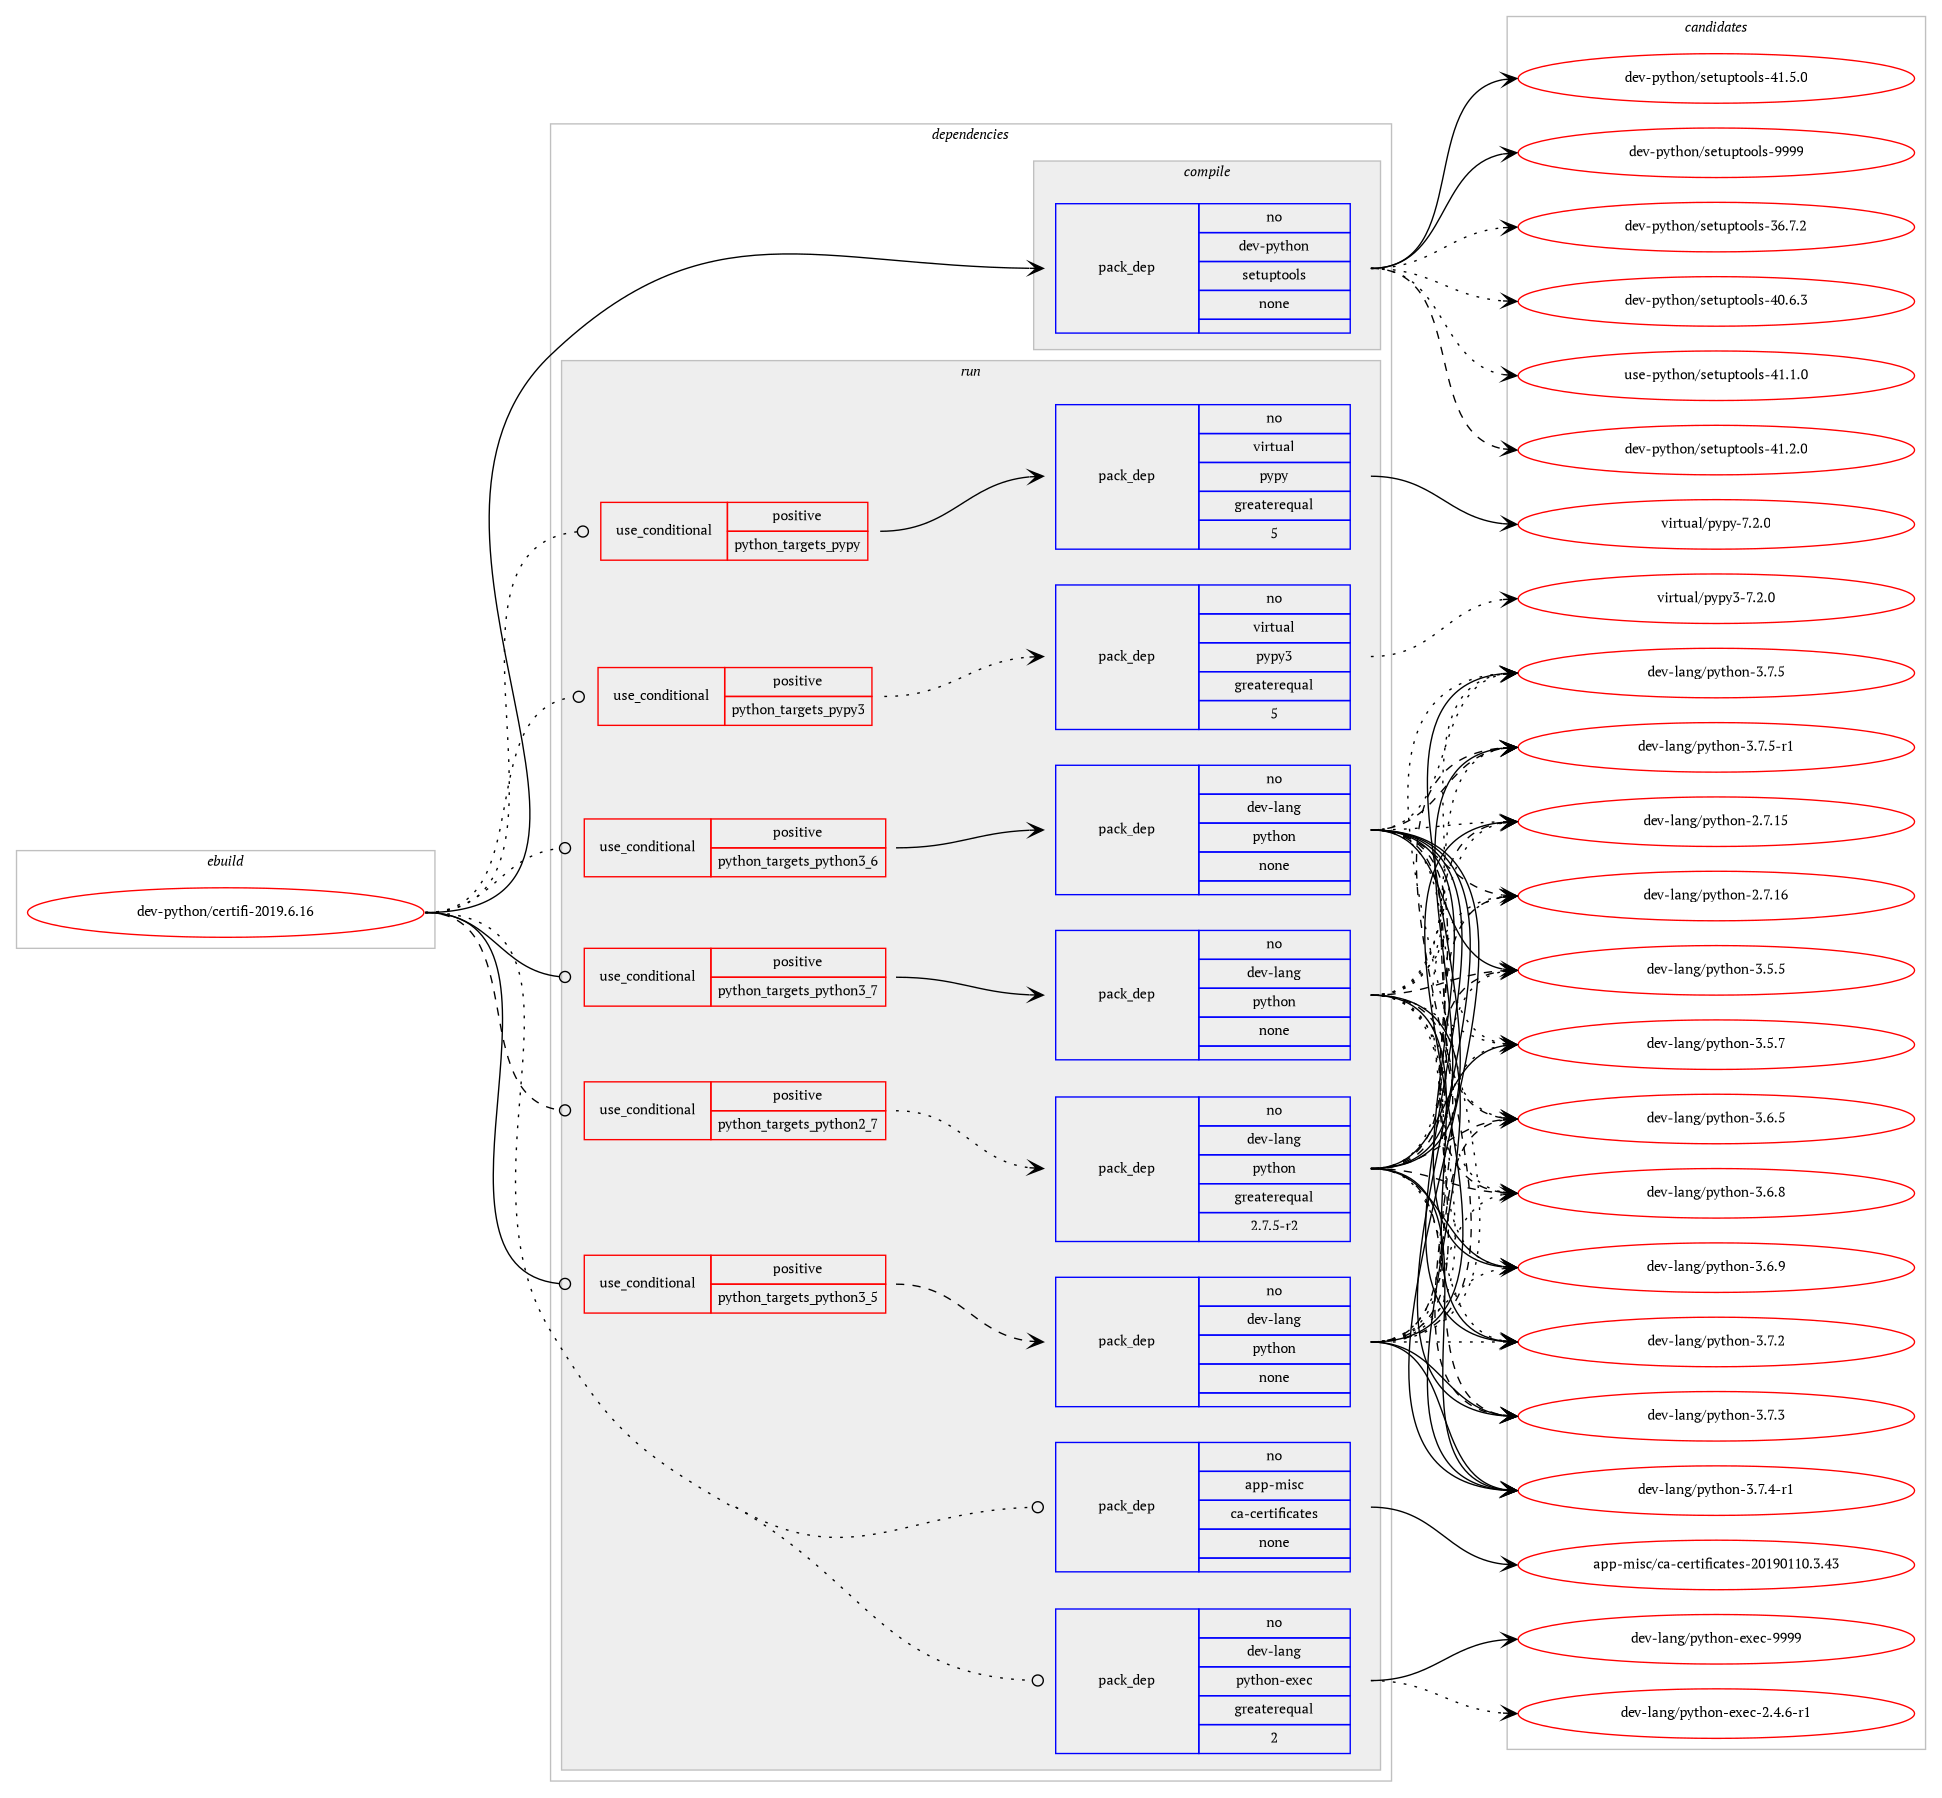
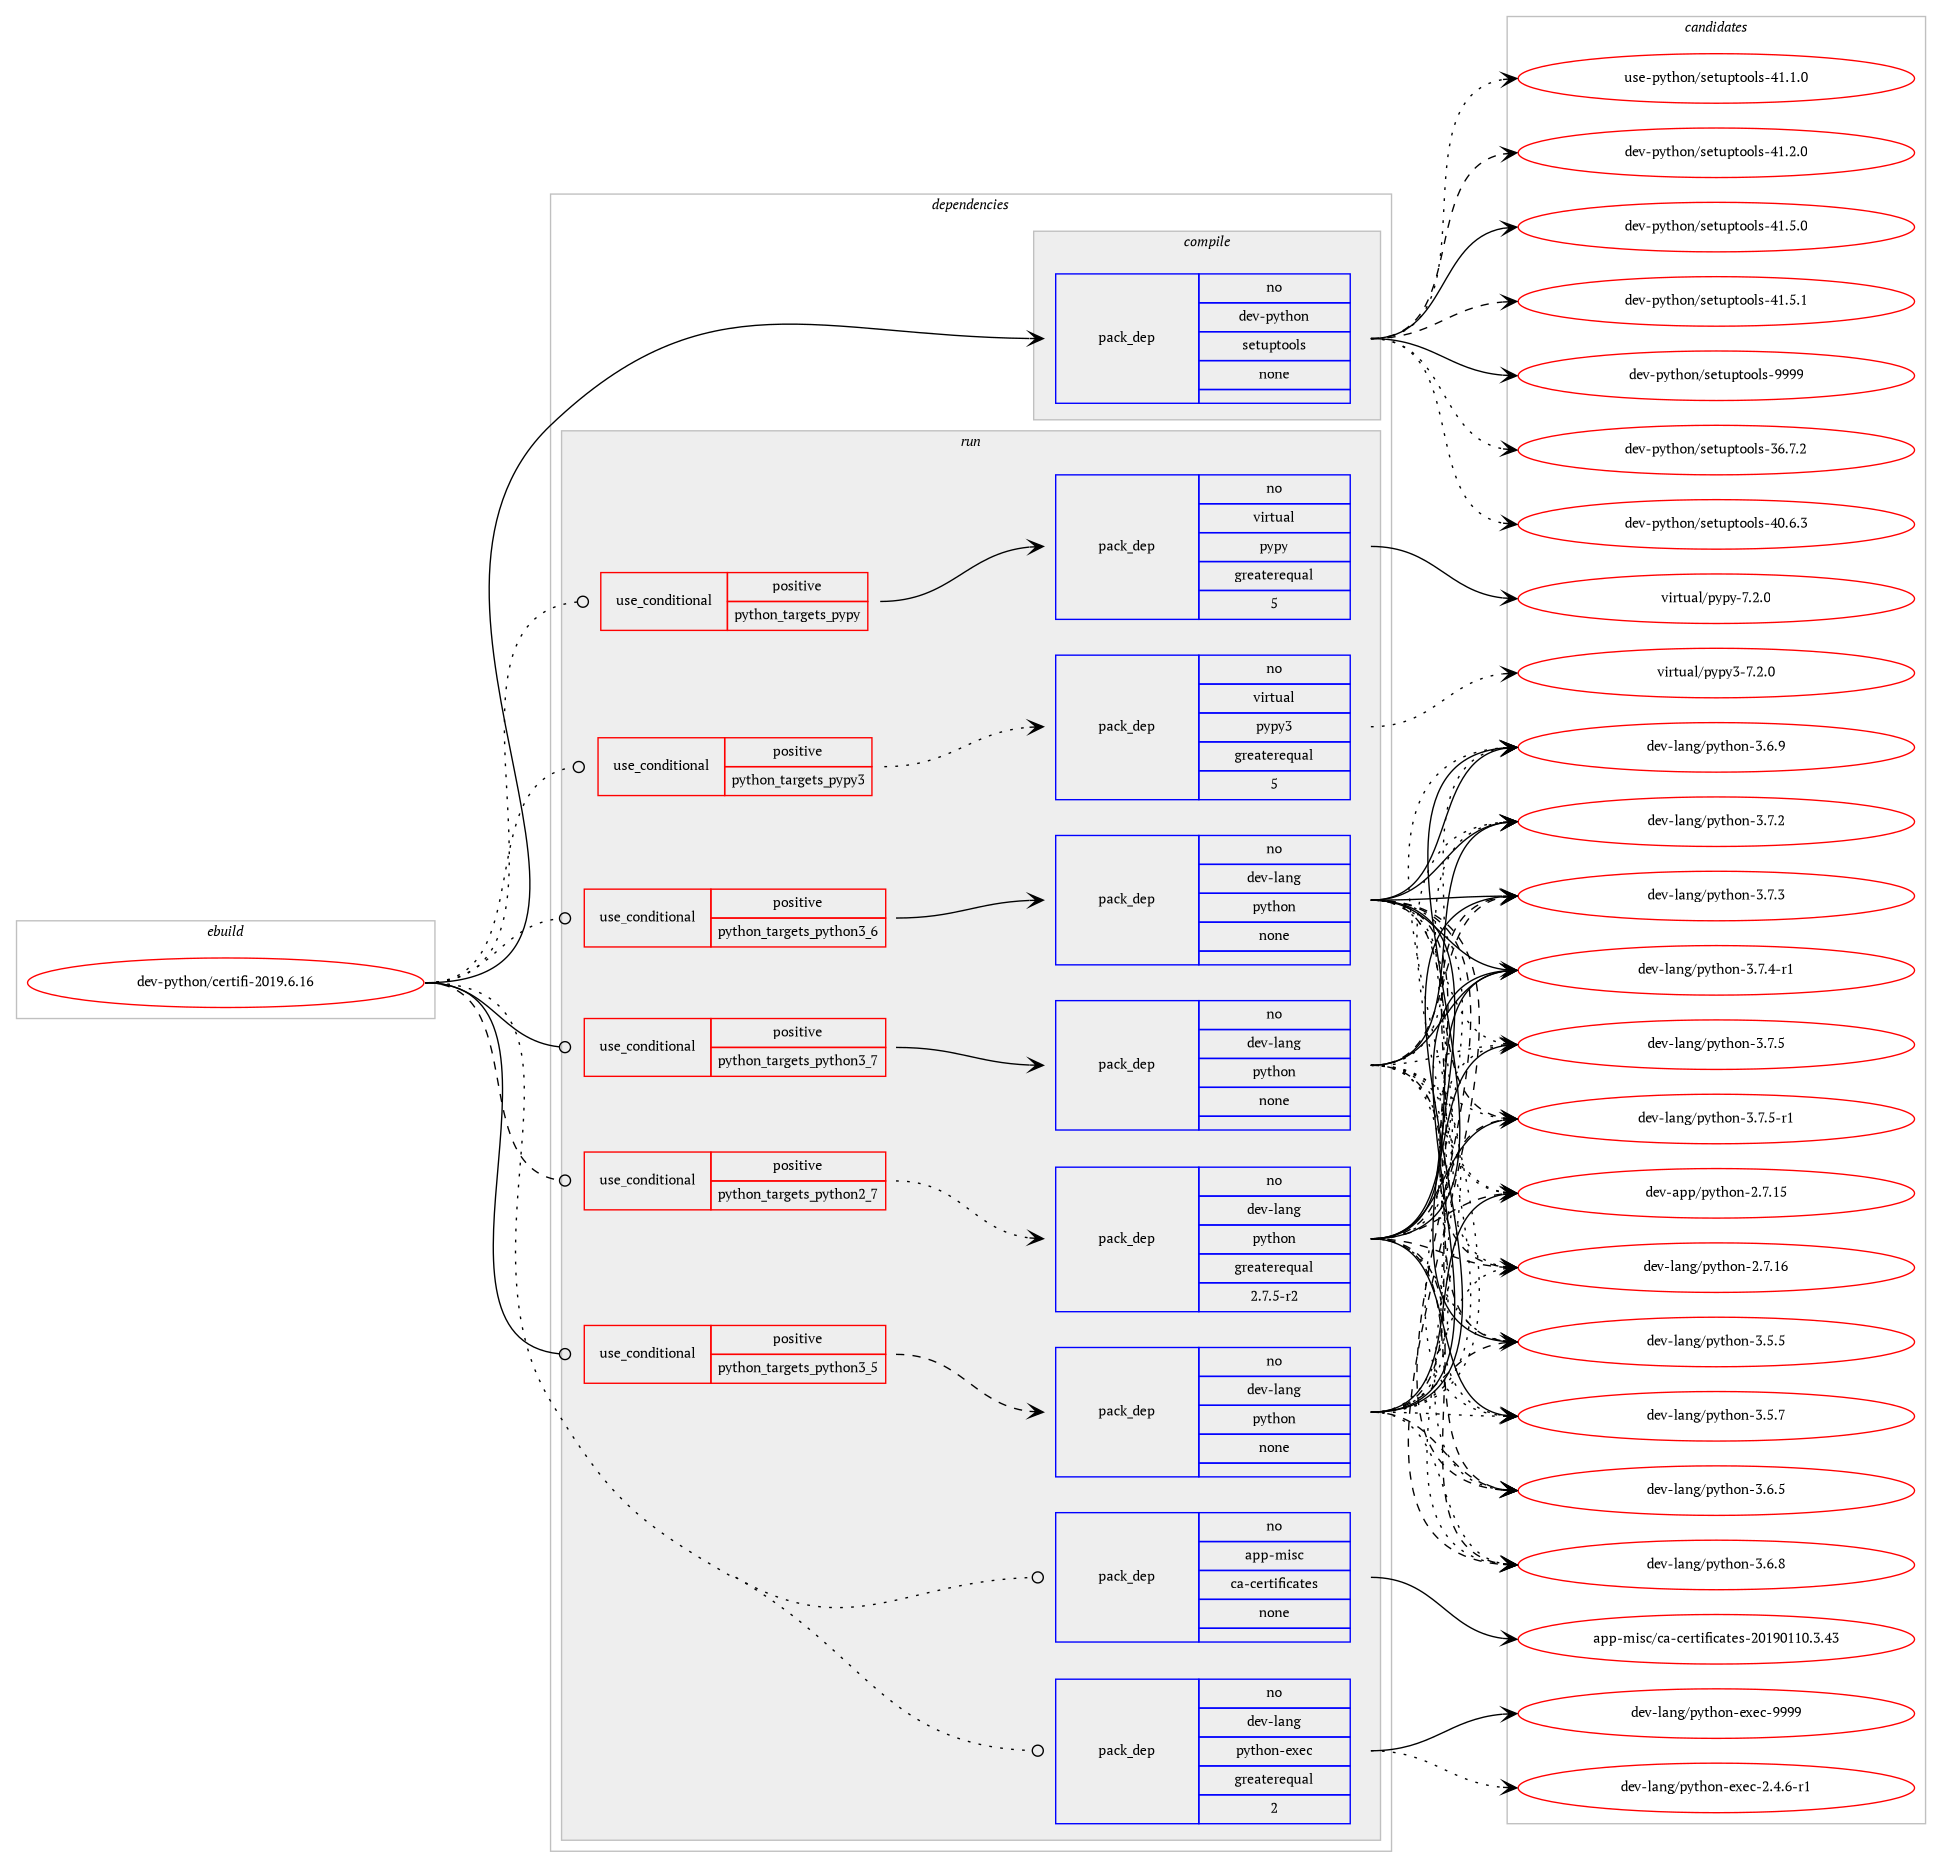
none -> (1716, 301)
(1716, 822) -> (1716, 1193)
